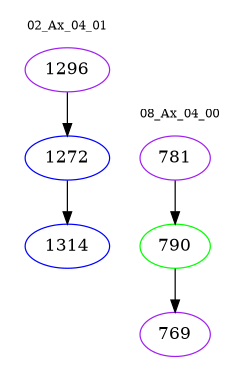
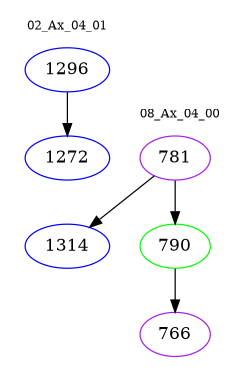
(67, 70) -> (67, 70)
(67, 196) -> (138, 189)
(175, 334) -> (175, 334)
